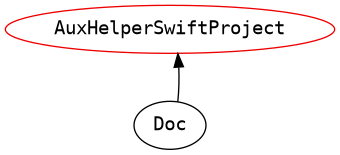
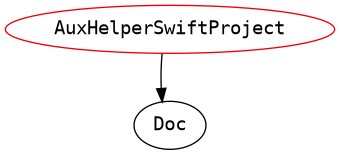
(179, 85) -> (161, 71)
